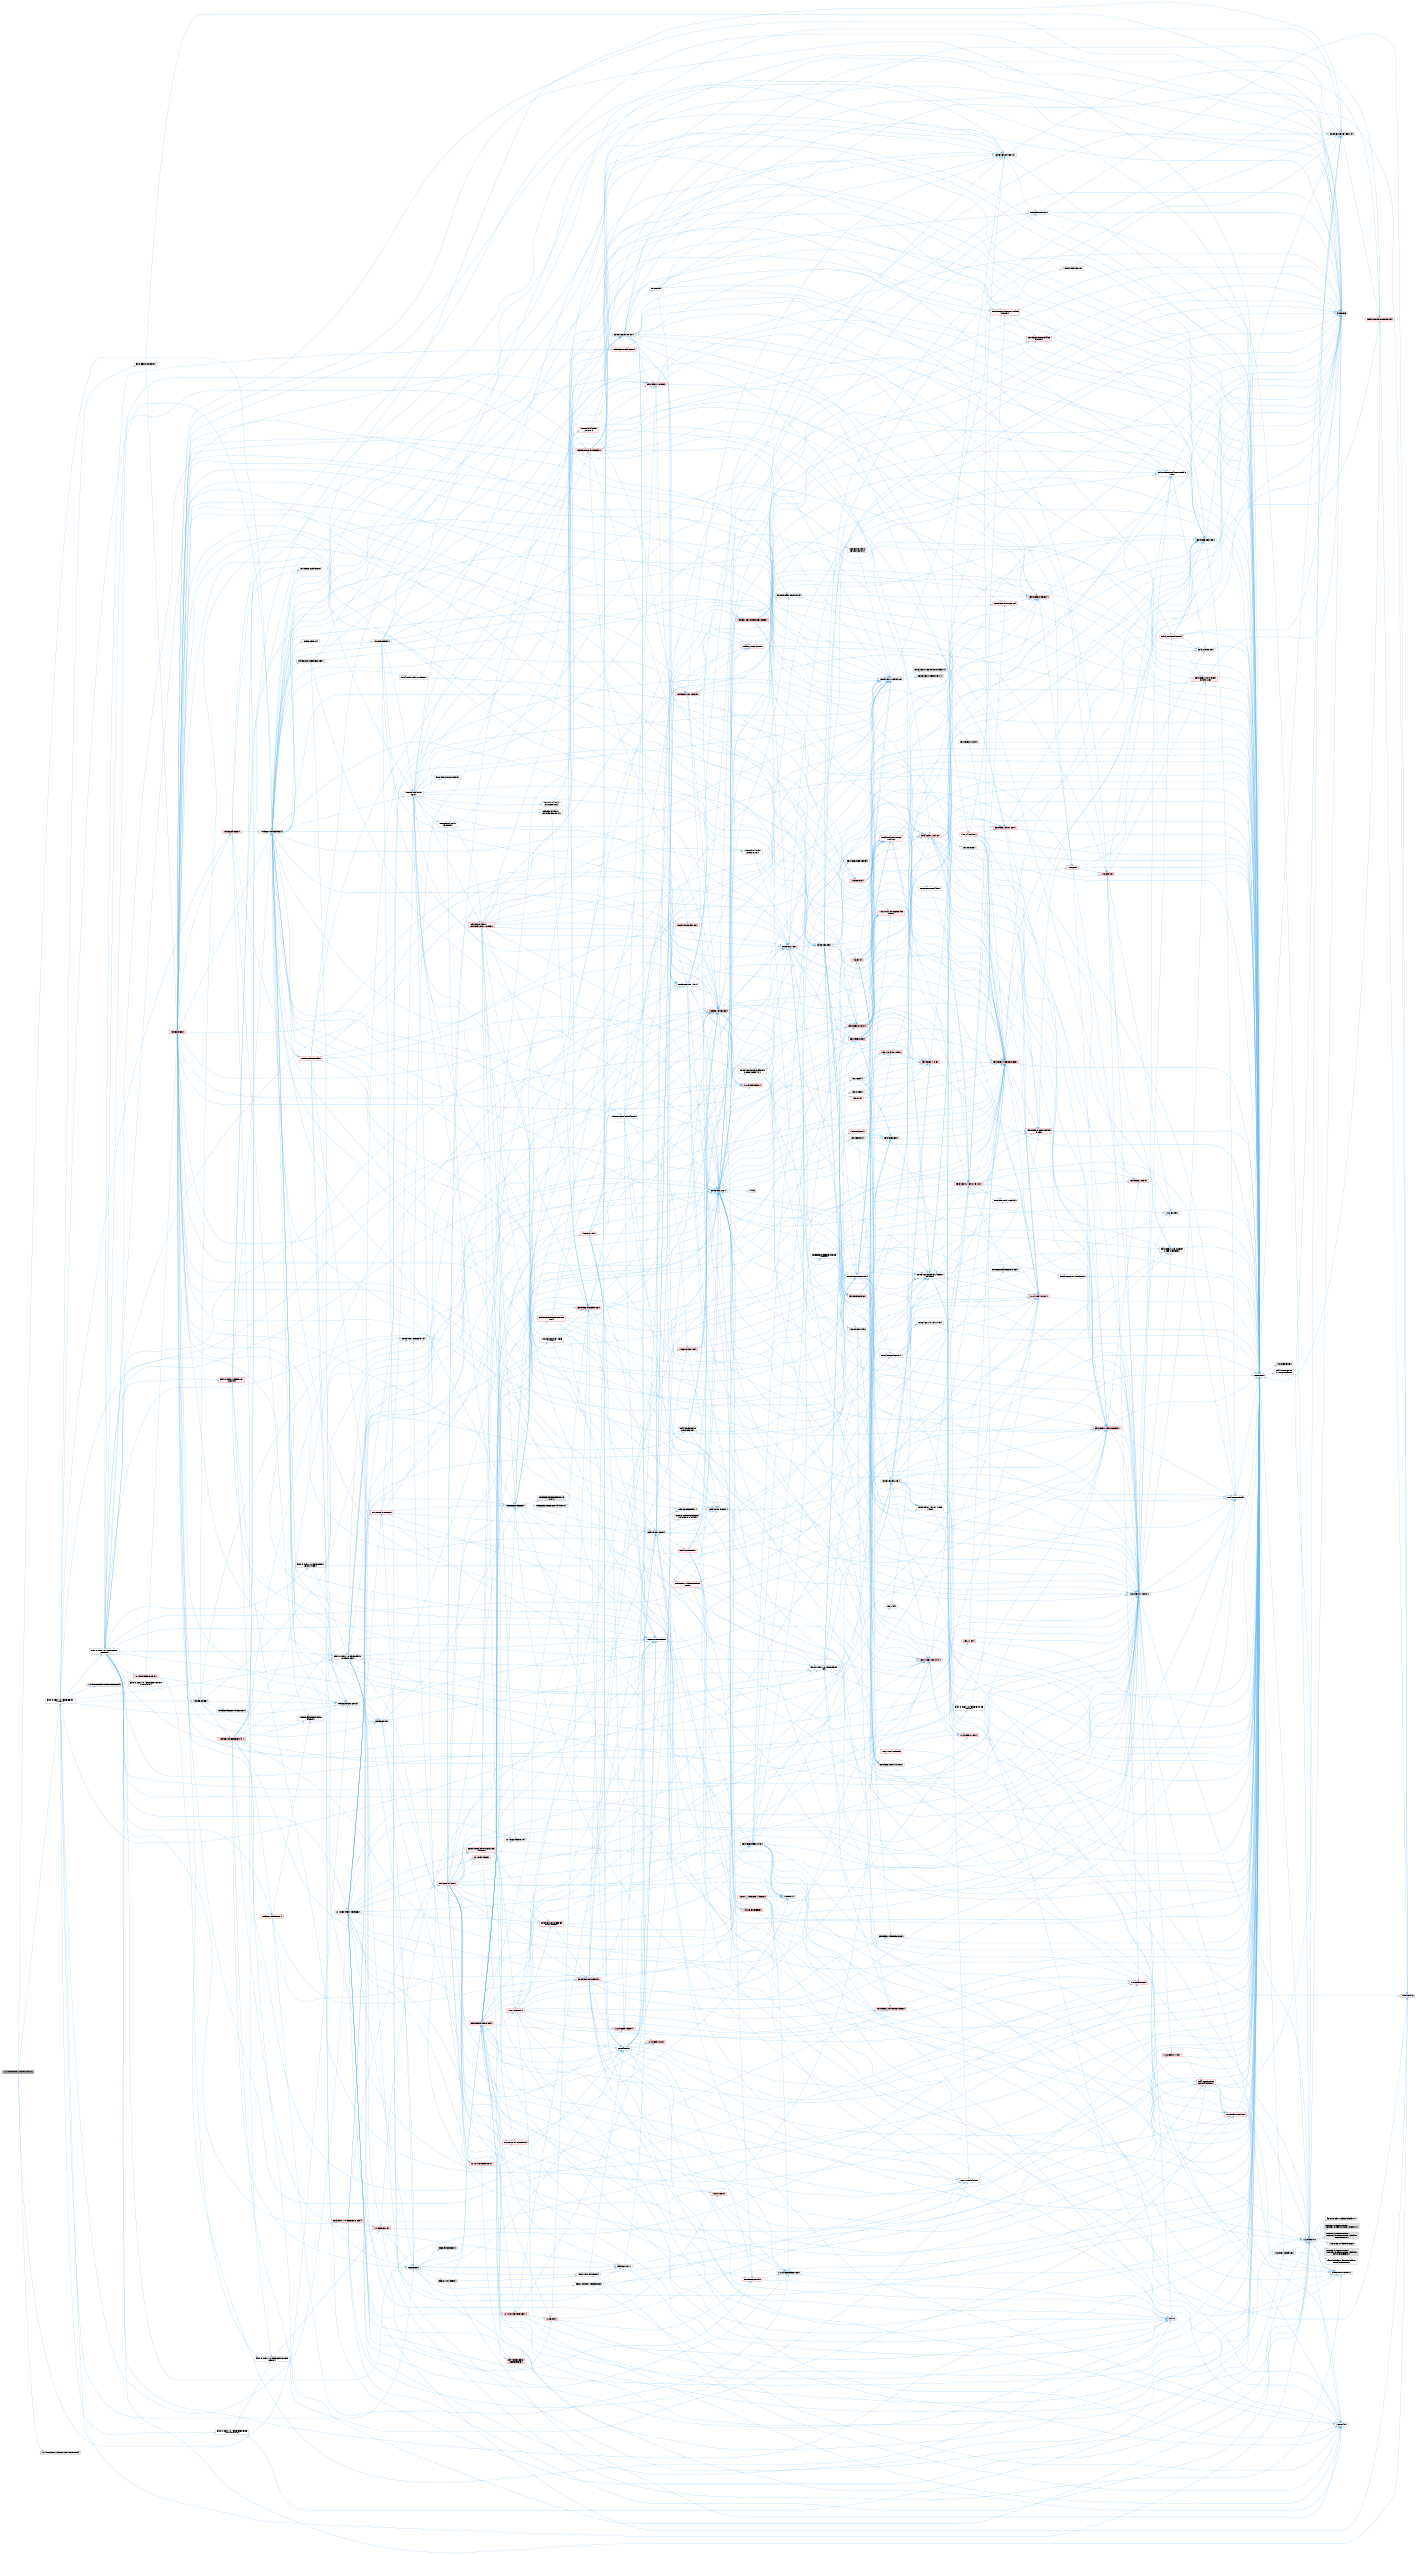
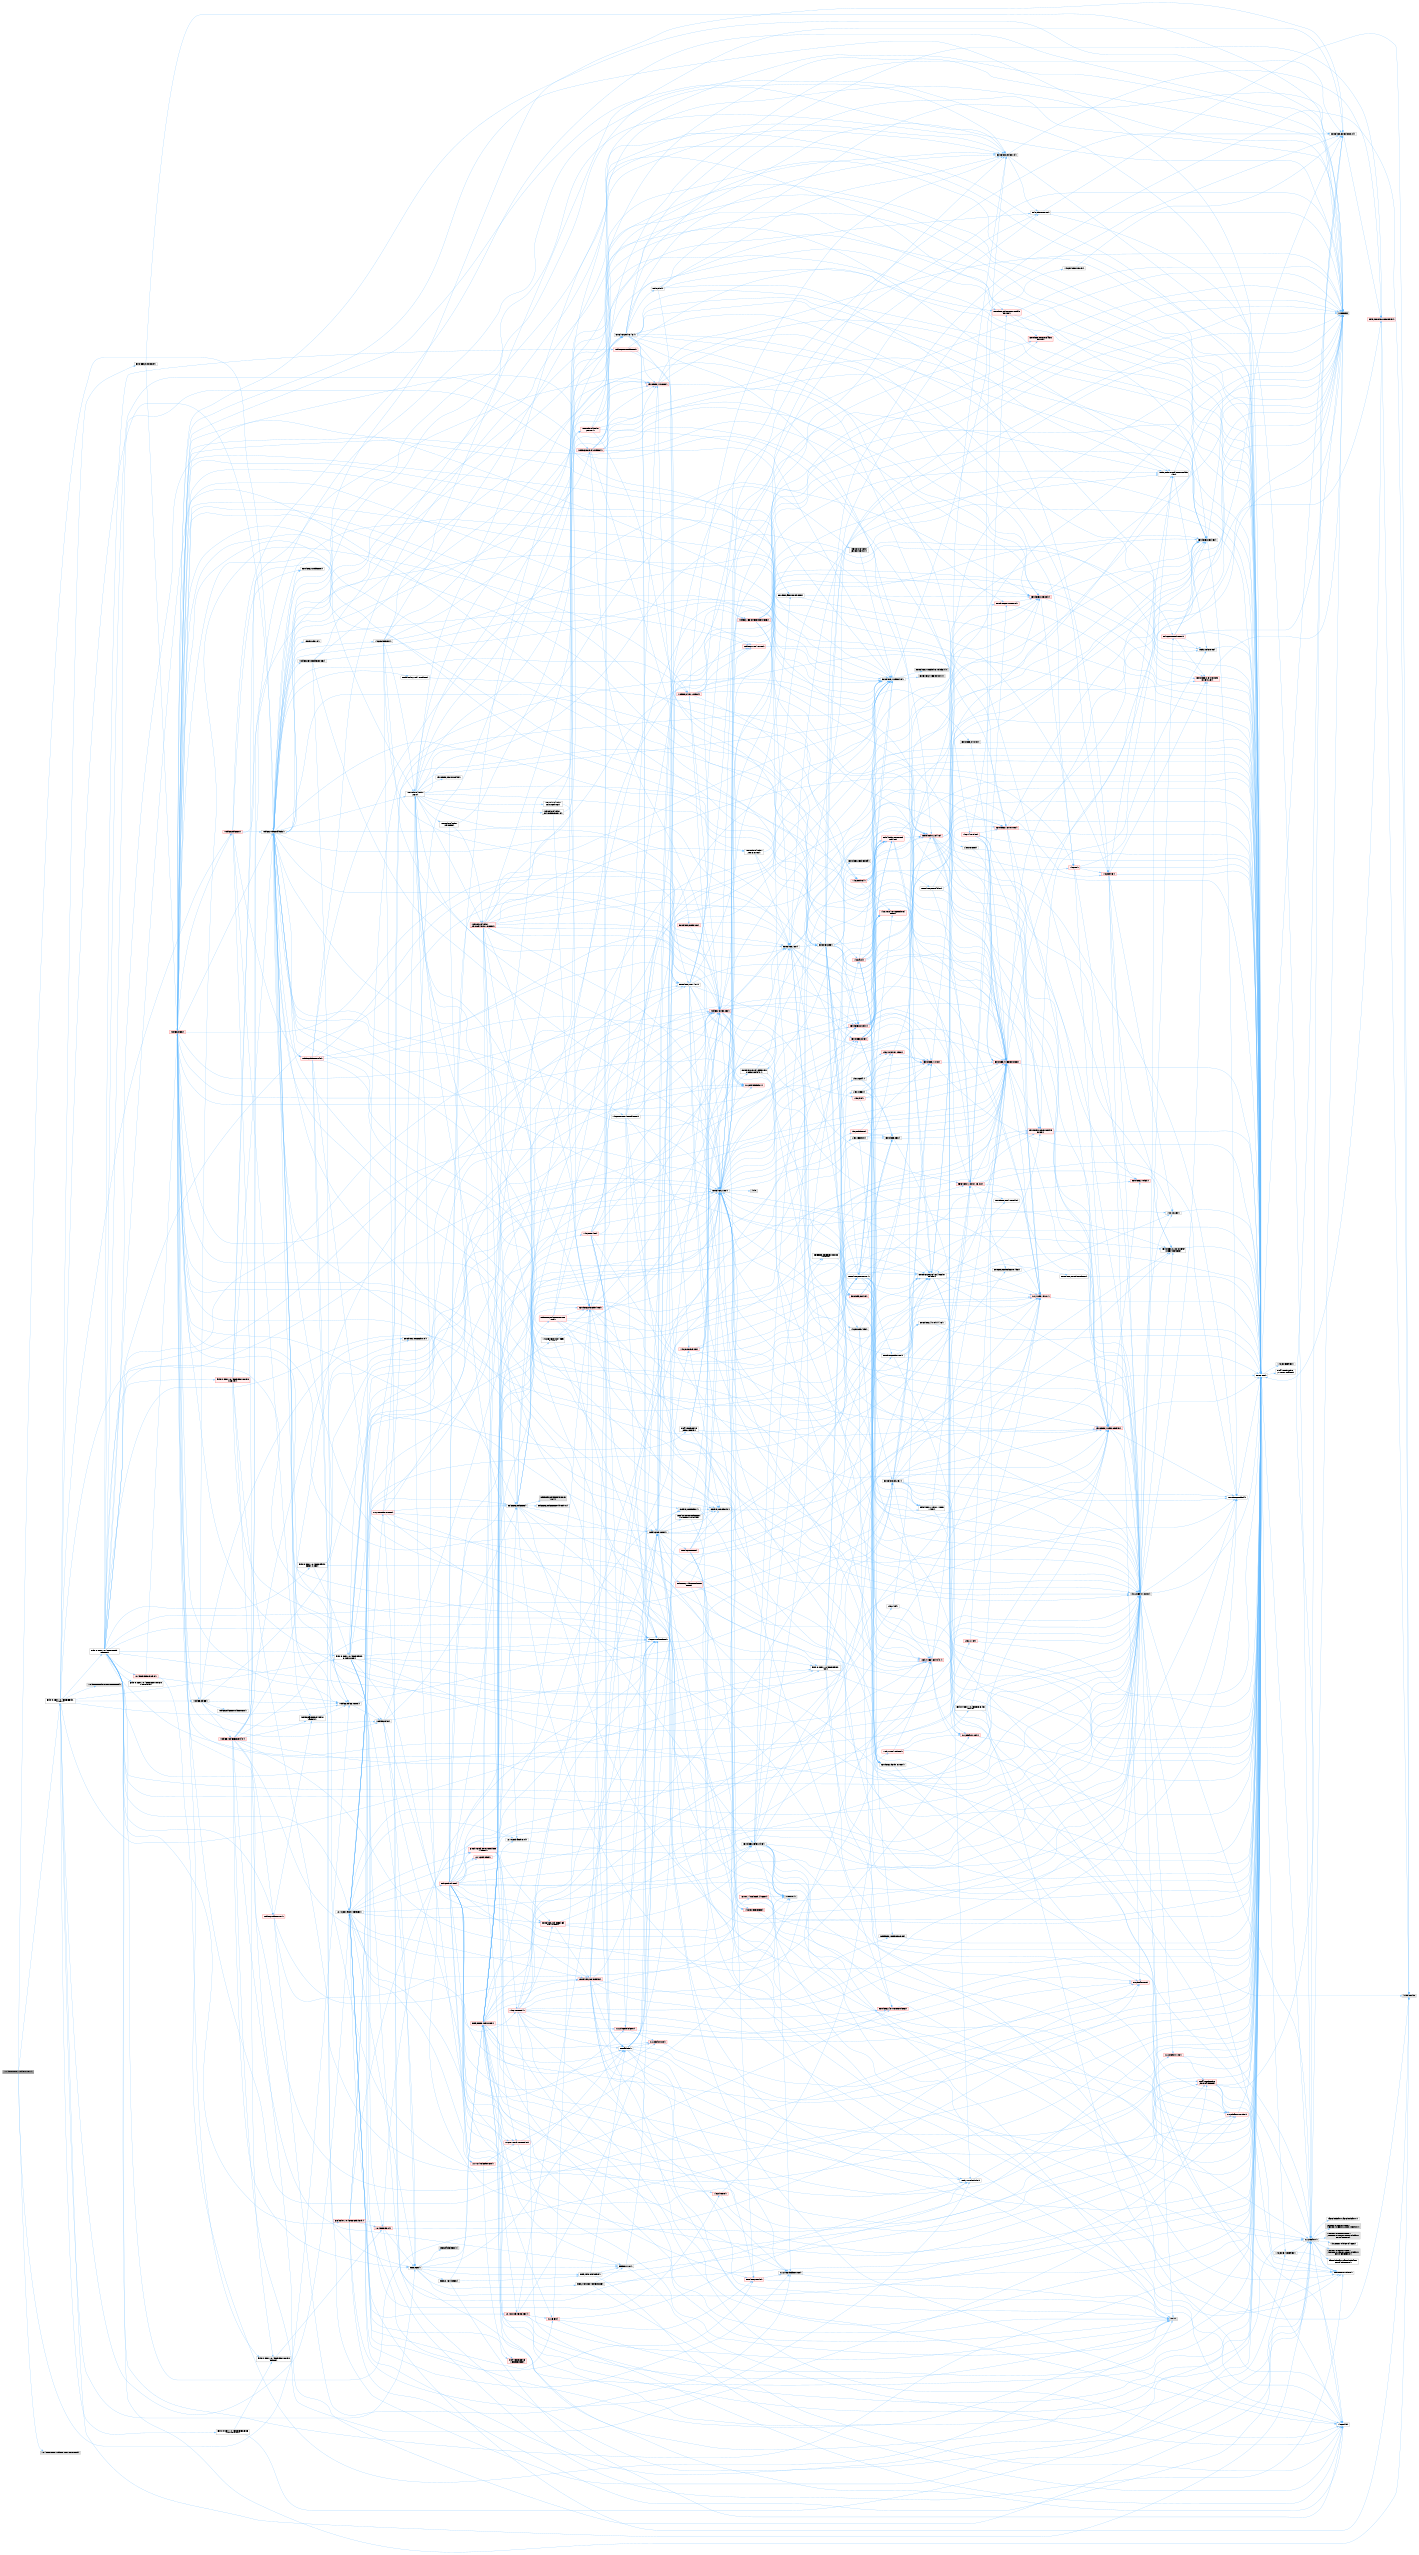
(232, 1380) -> (233, 1380)
